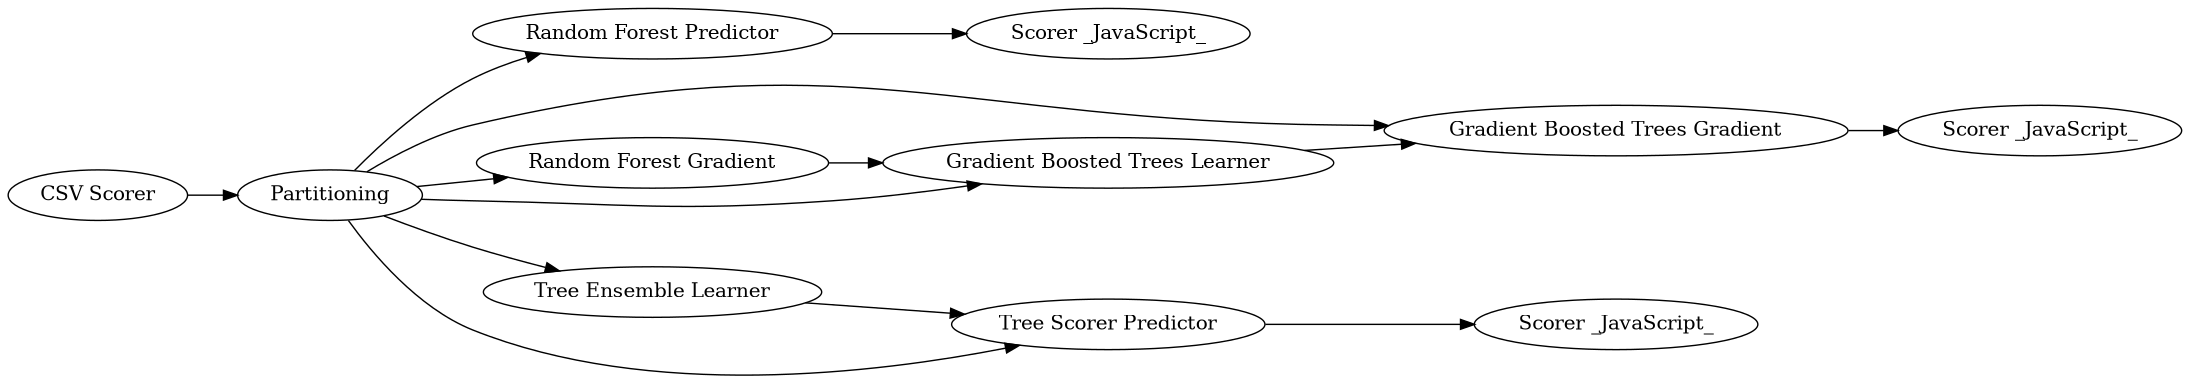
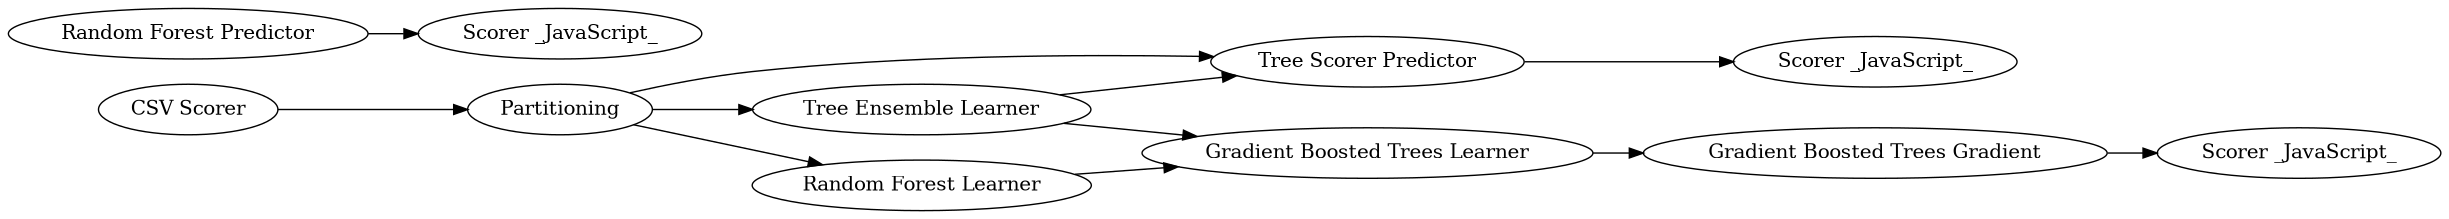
(865, 89) -> none
(433, 103) -> none
(653, 163) -> (922, 185)
(695, 206) -> (1123, 129)
